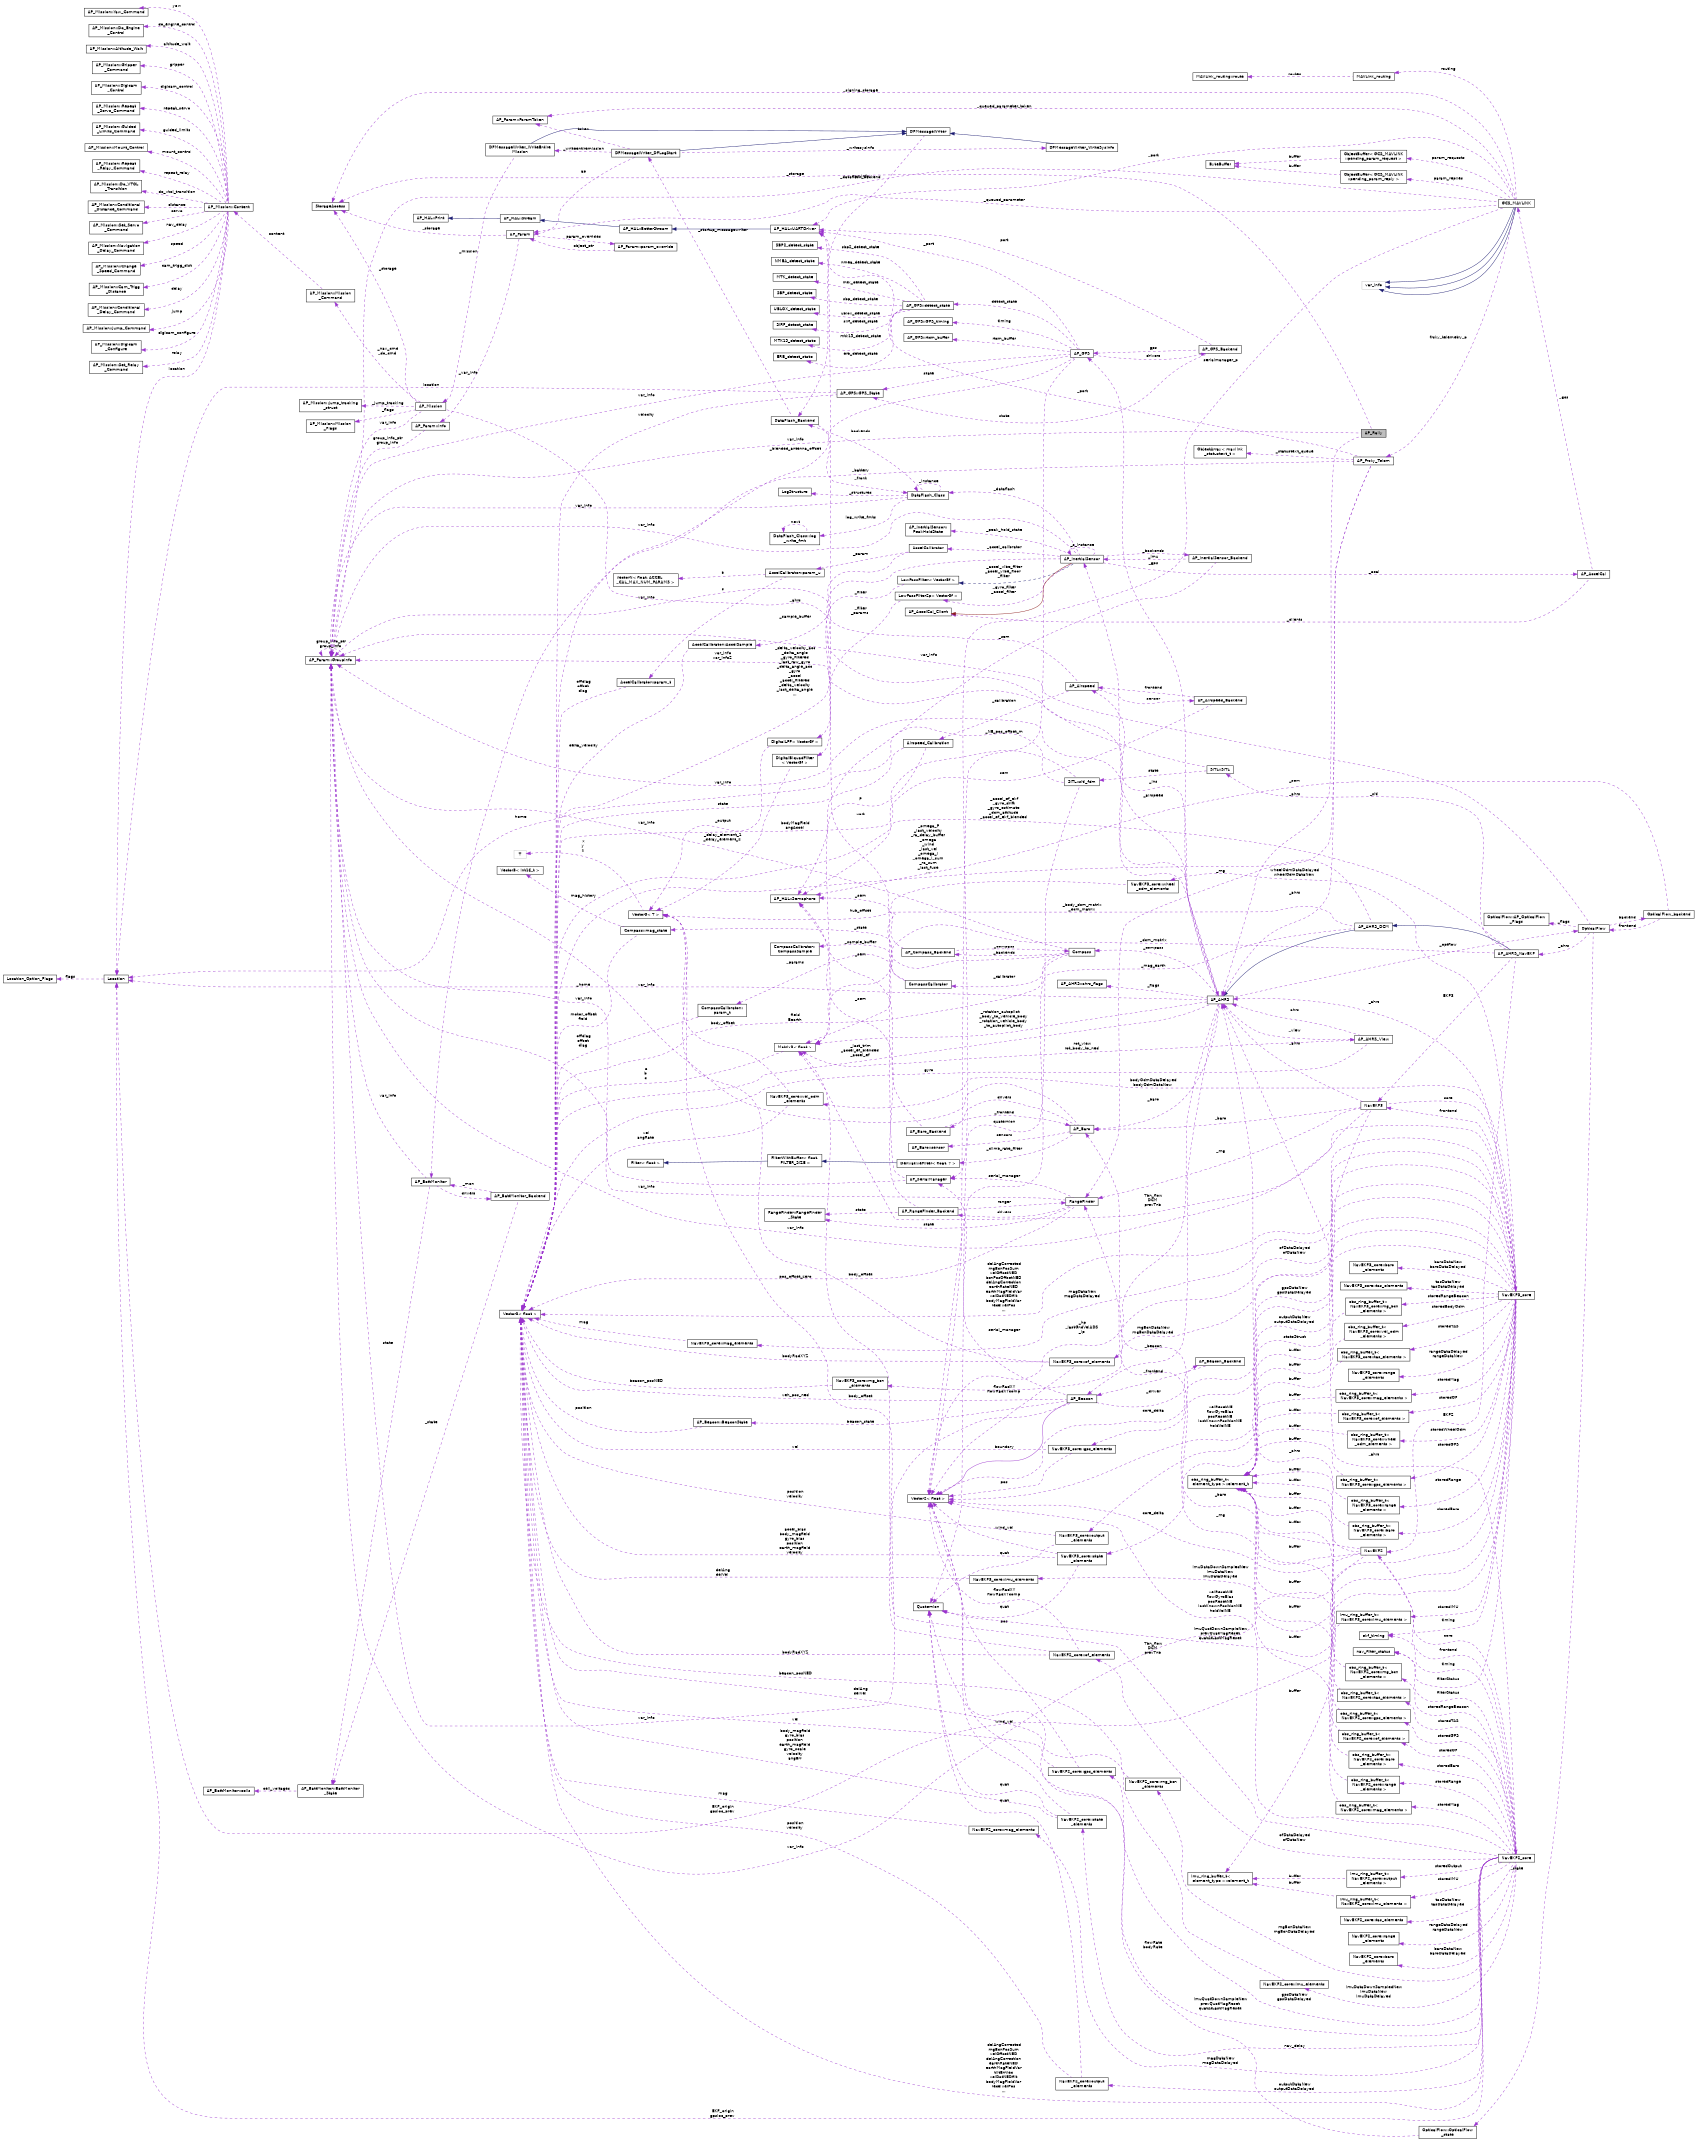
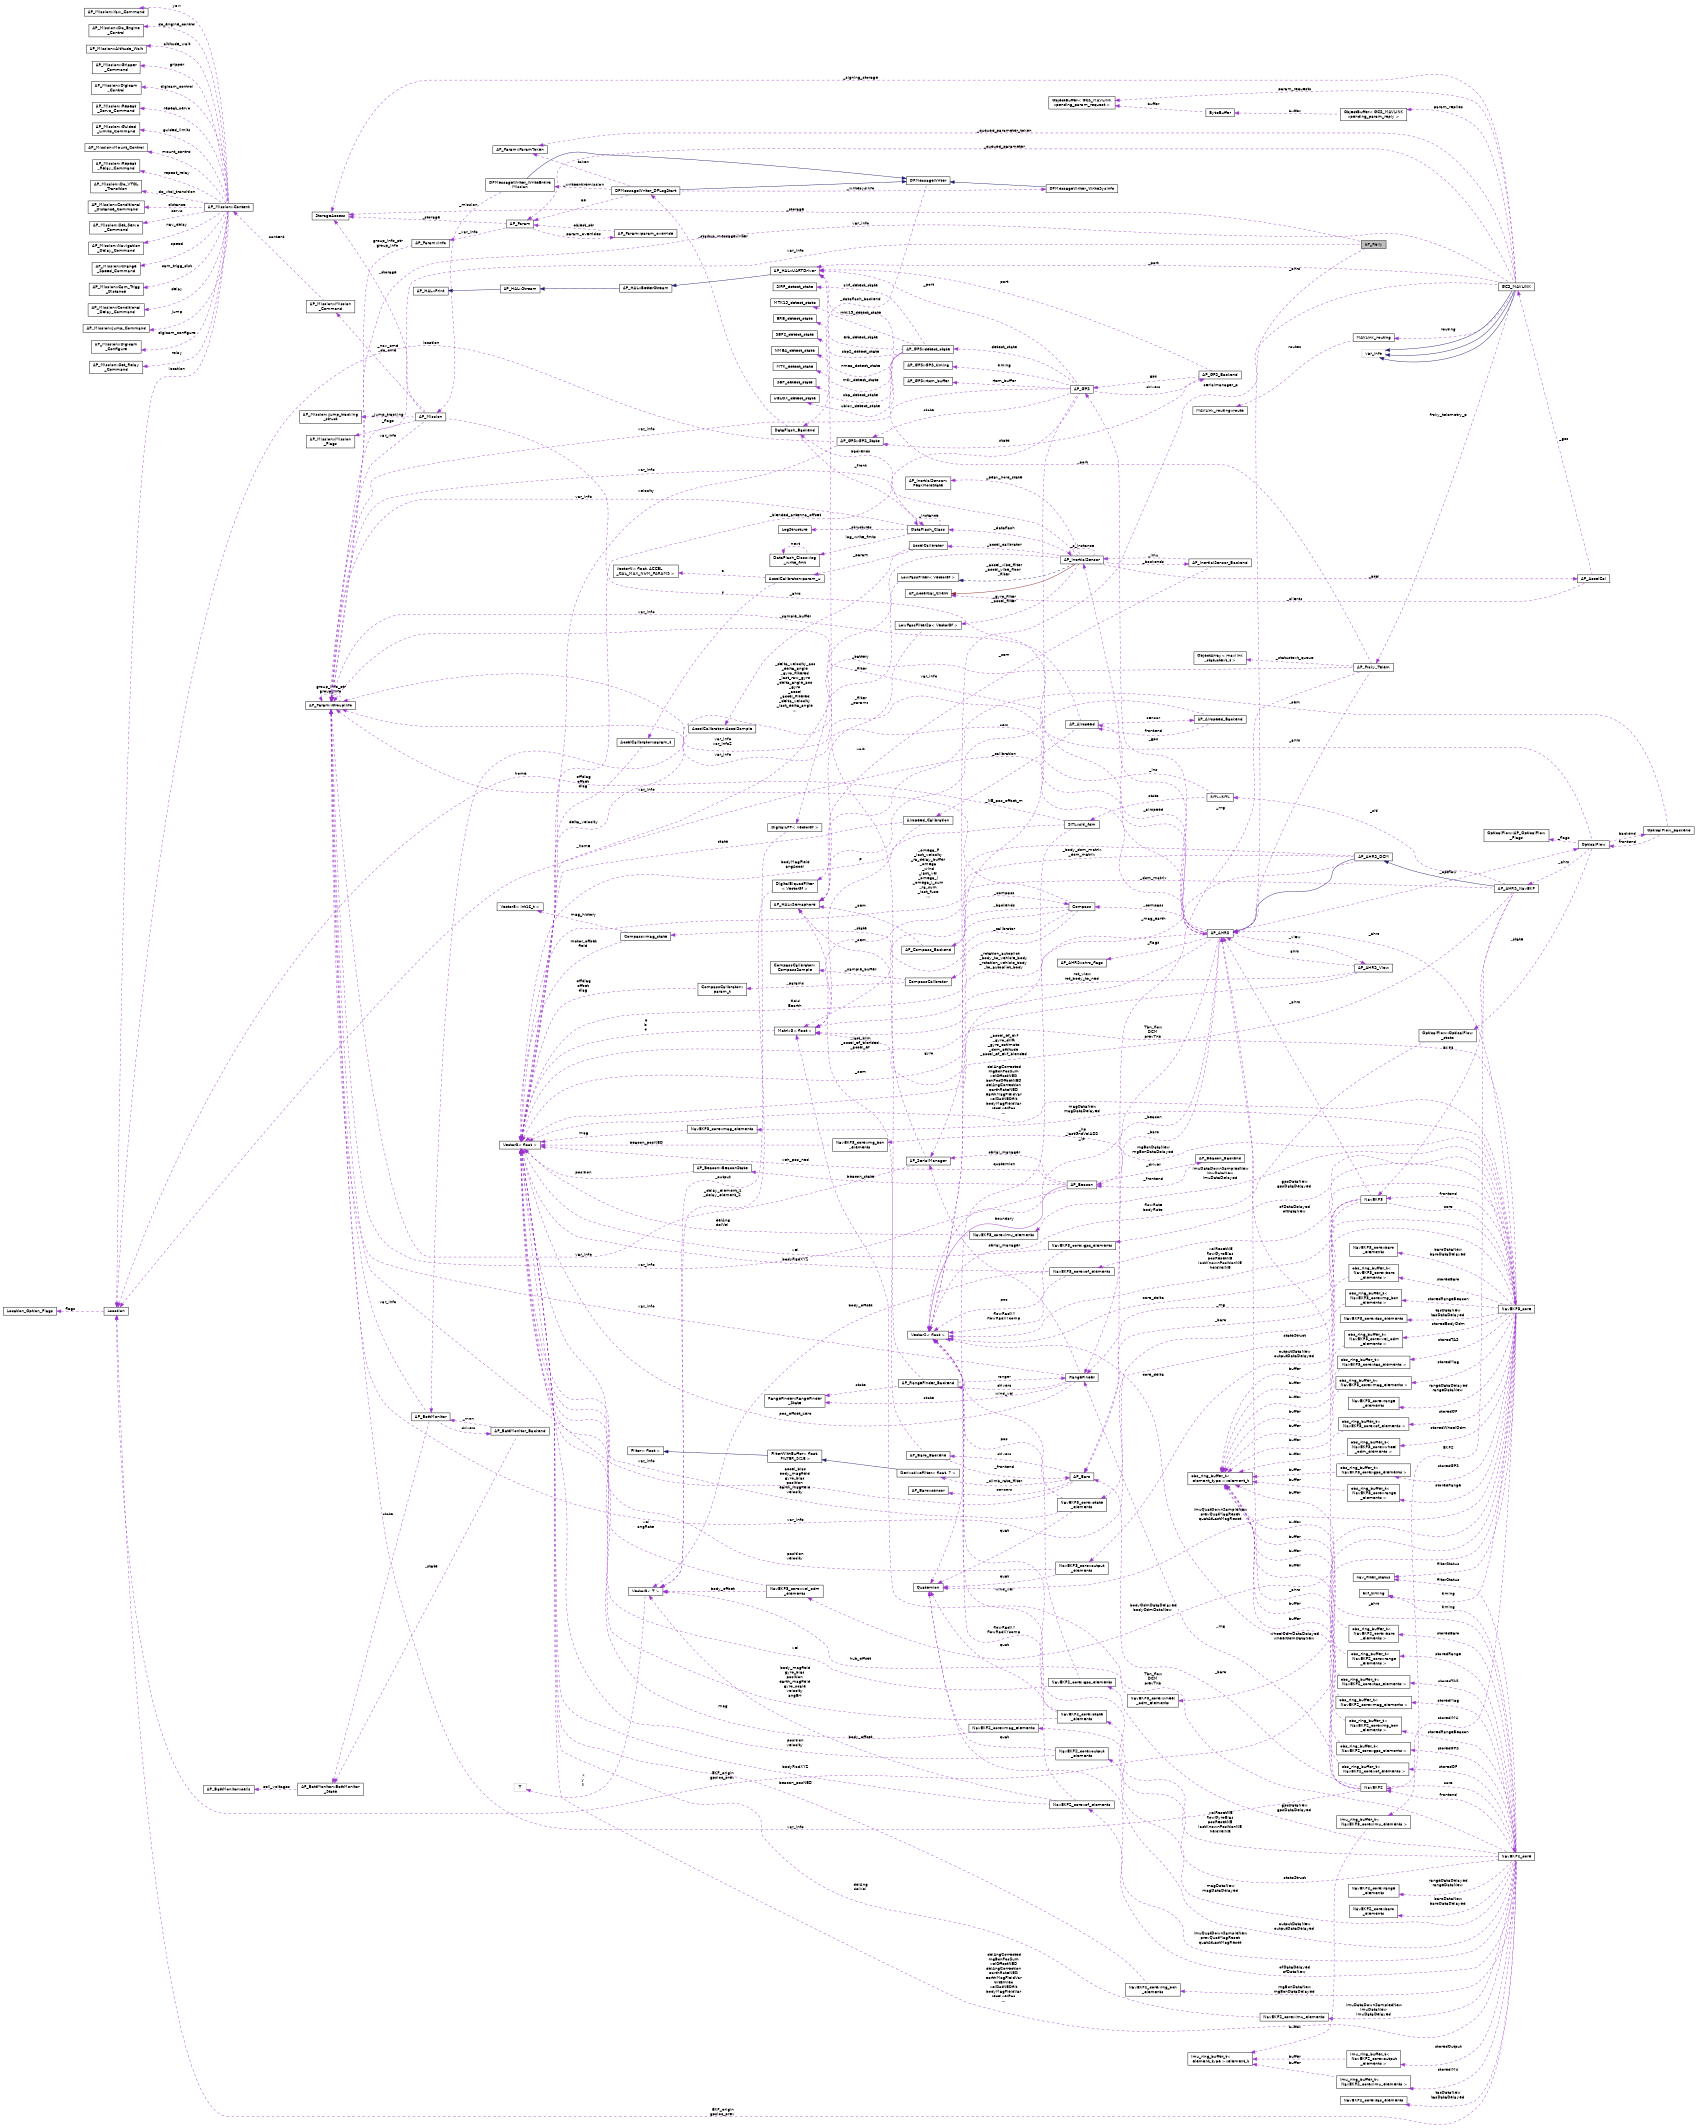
(1290, 161) -> (1163, 109)
(1294, 2046) -> (1294, 1878)
